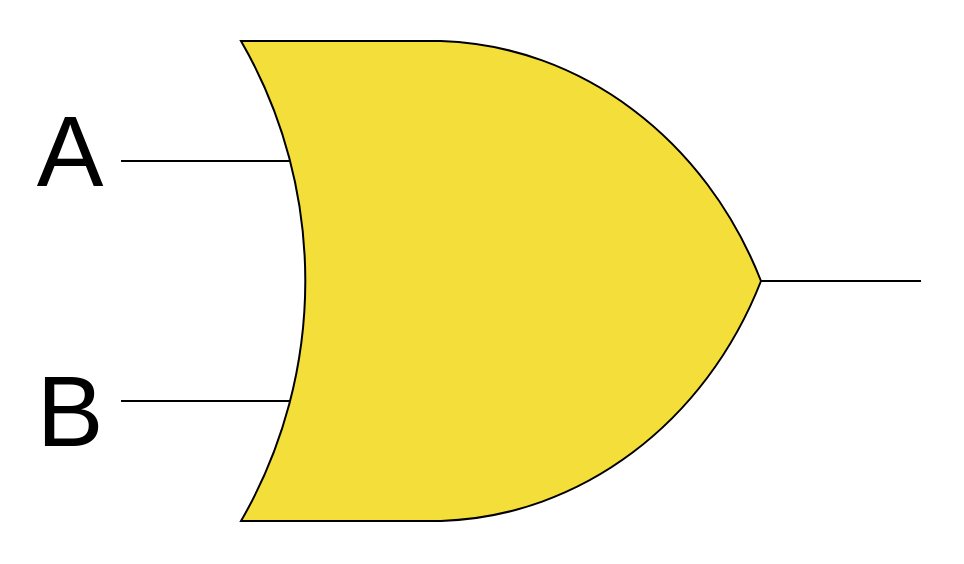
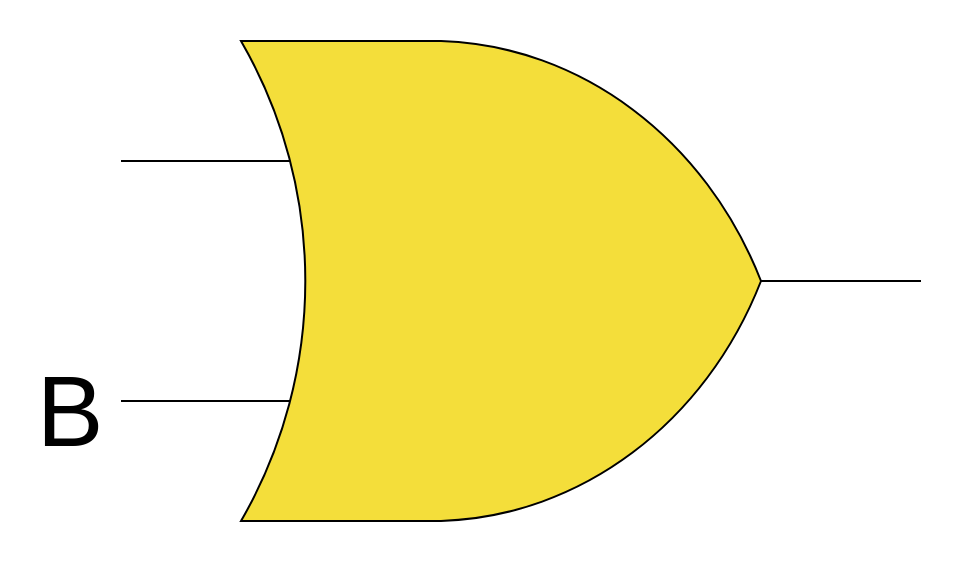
(71, 151) -> none
